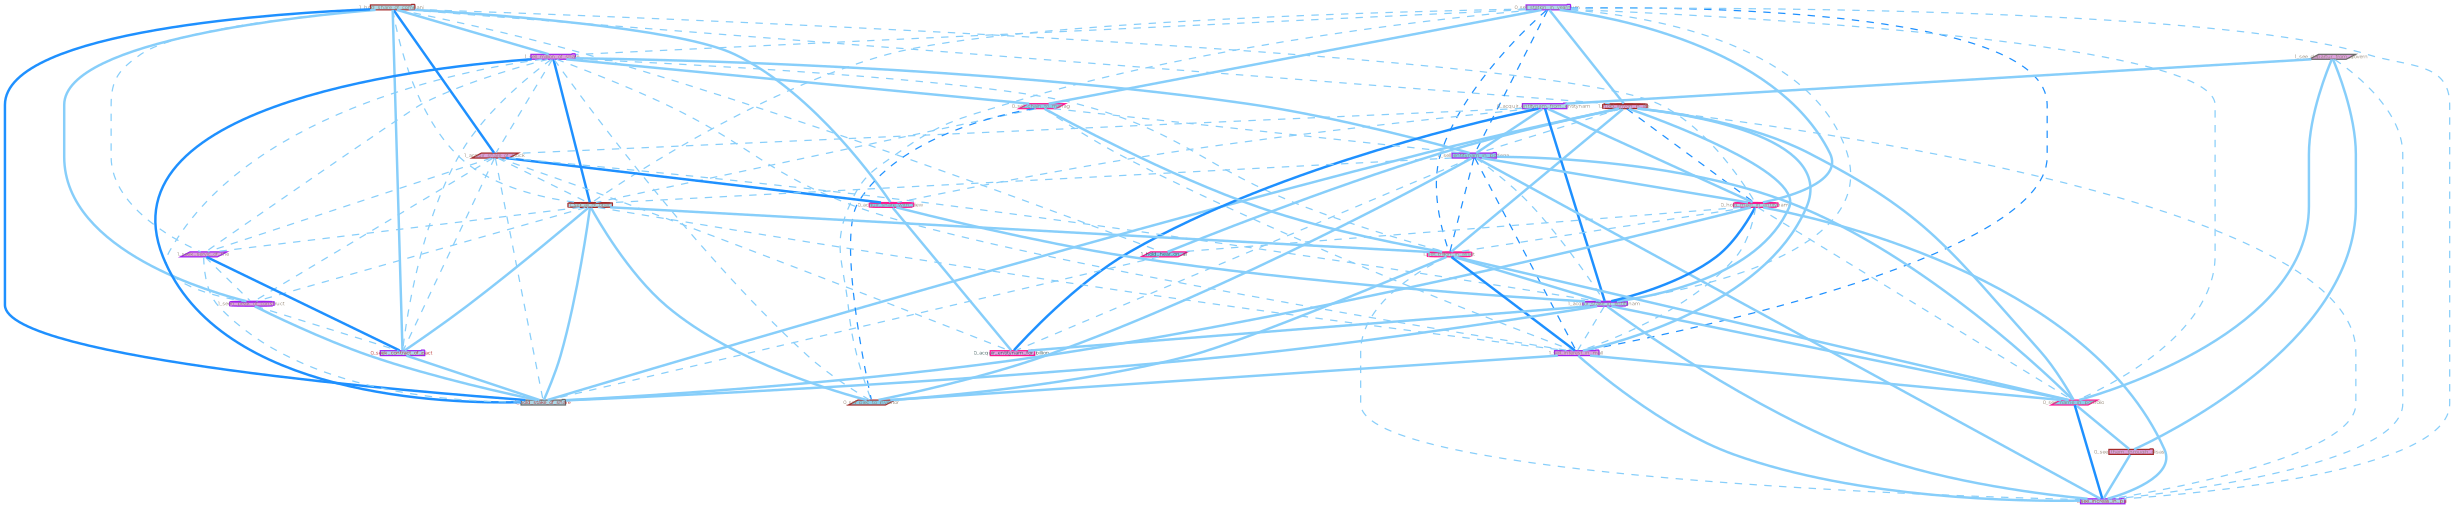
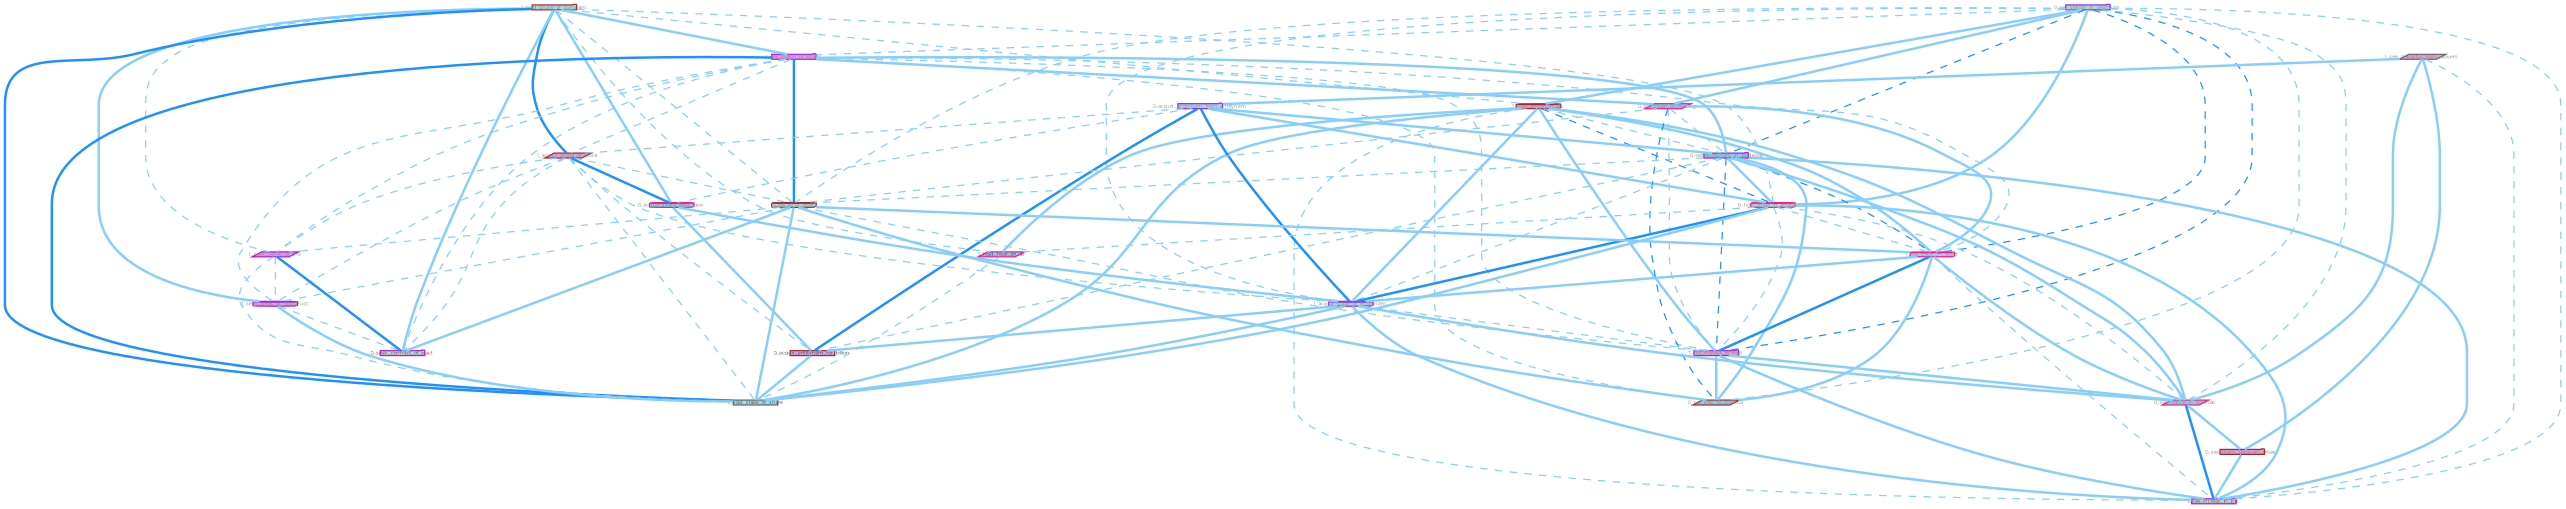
(1012, 353) -> (812, 353)
(470, 377) -> (784, 378)
(543, 403) -> (756, 403)
